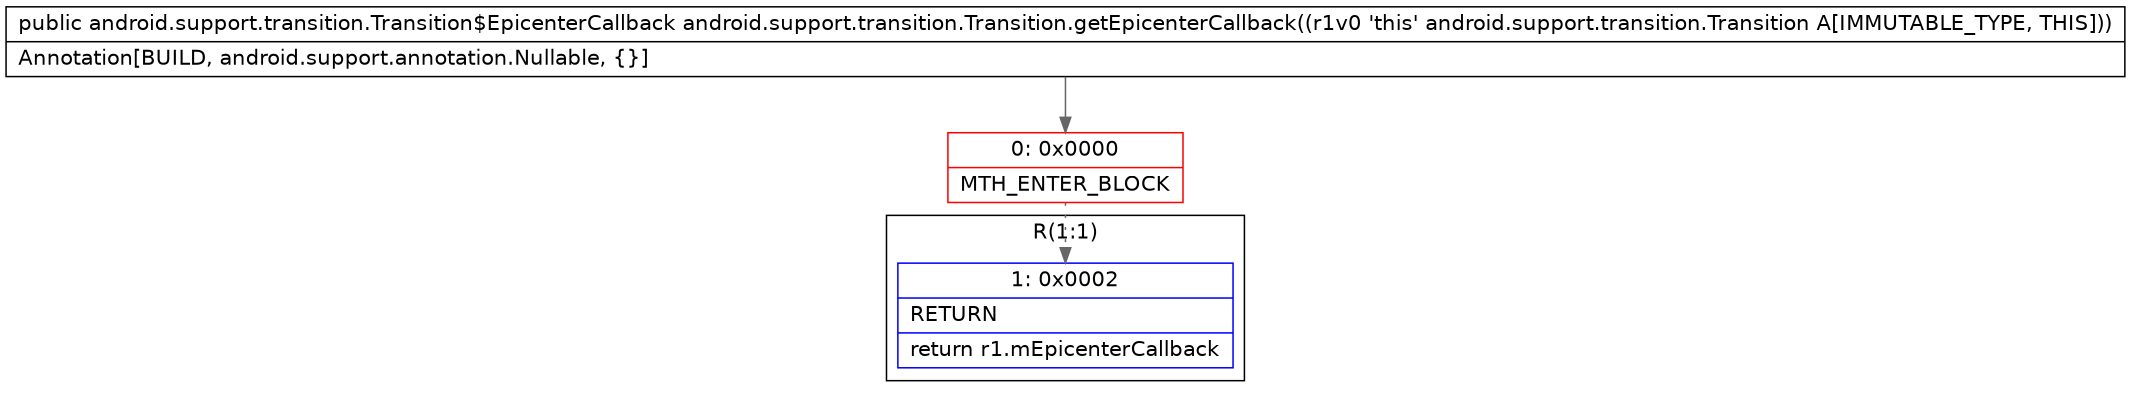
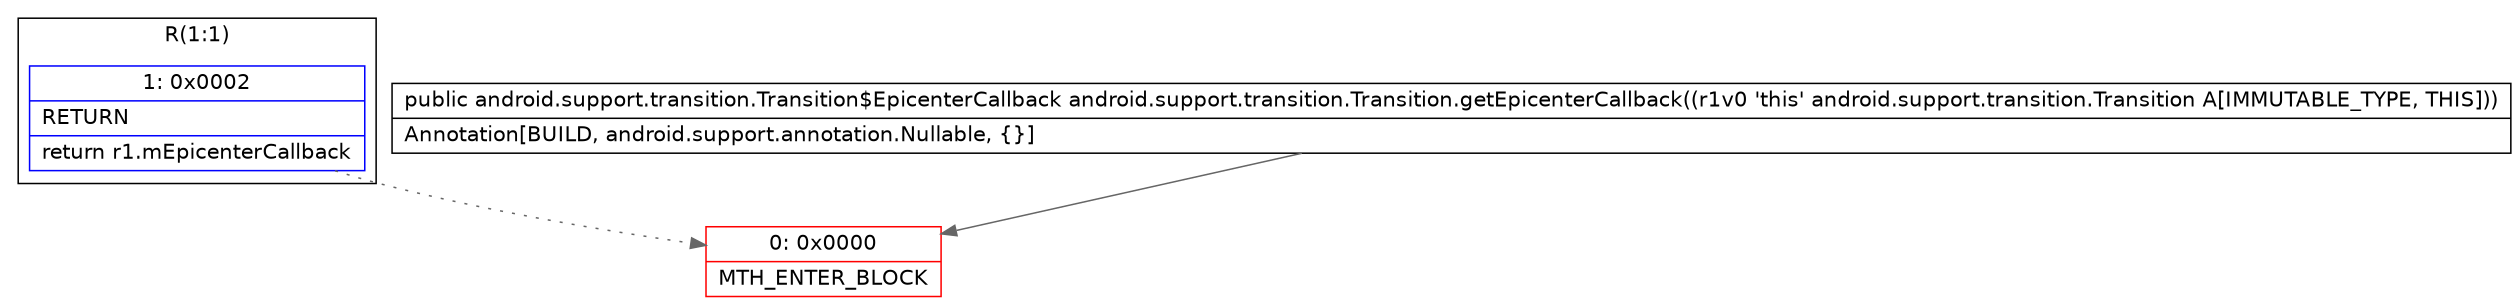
(1065, 225) -> (512, 213)
